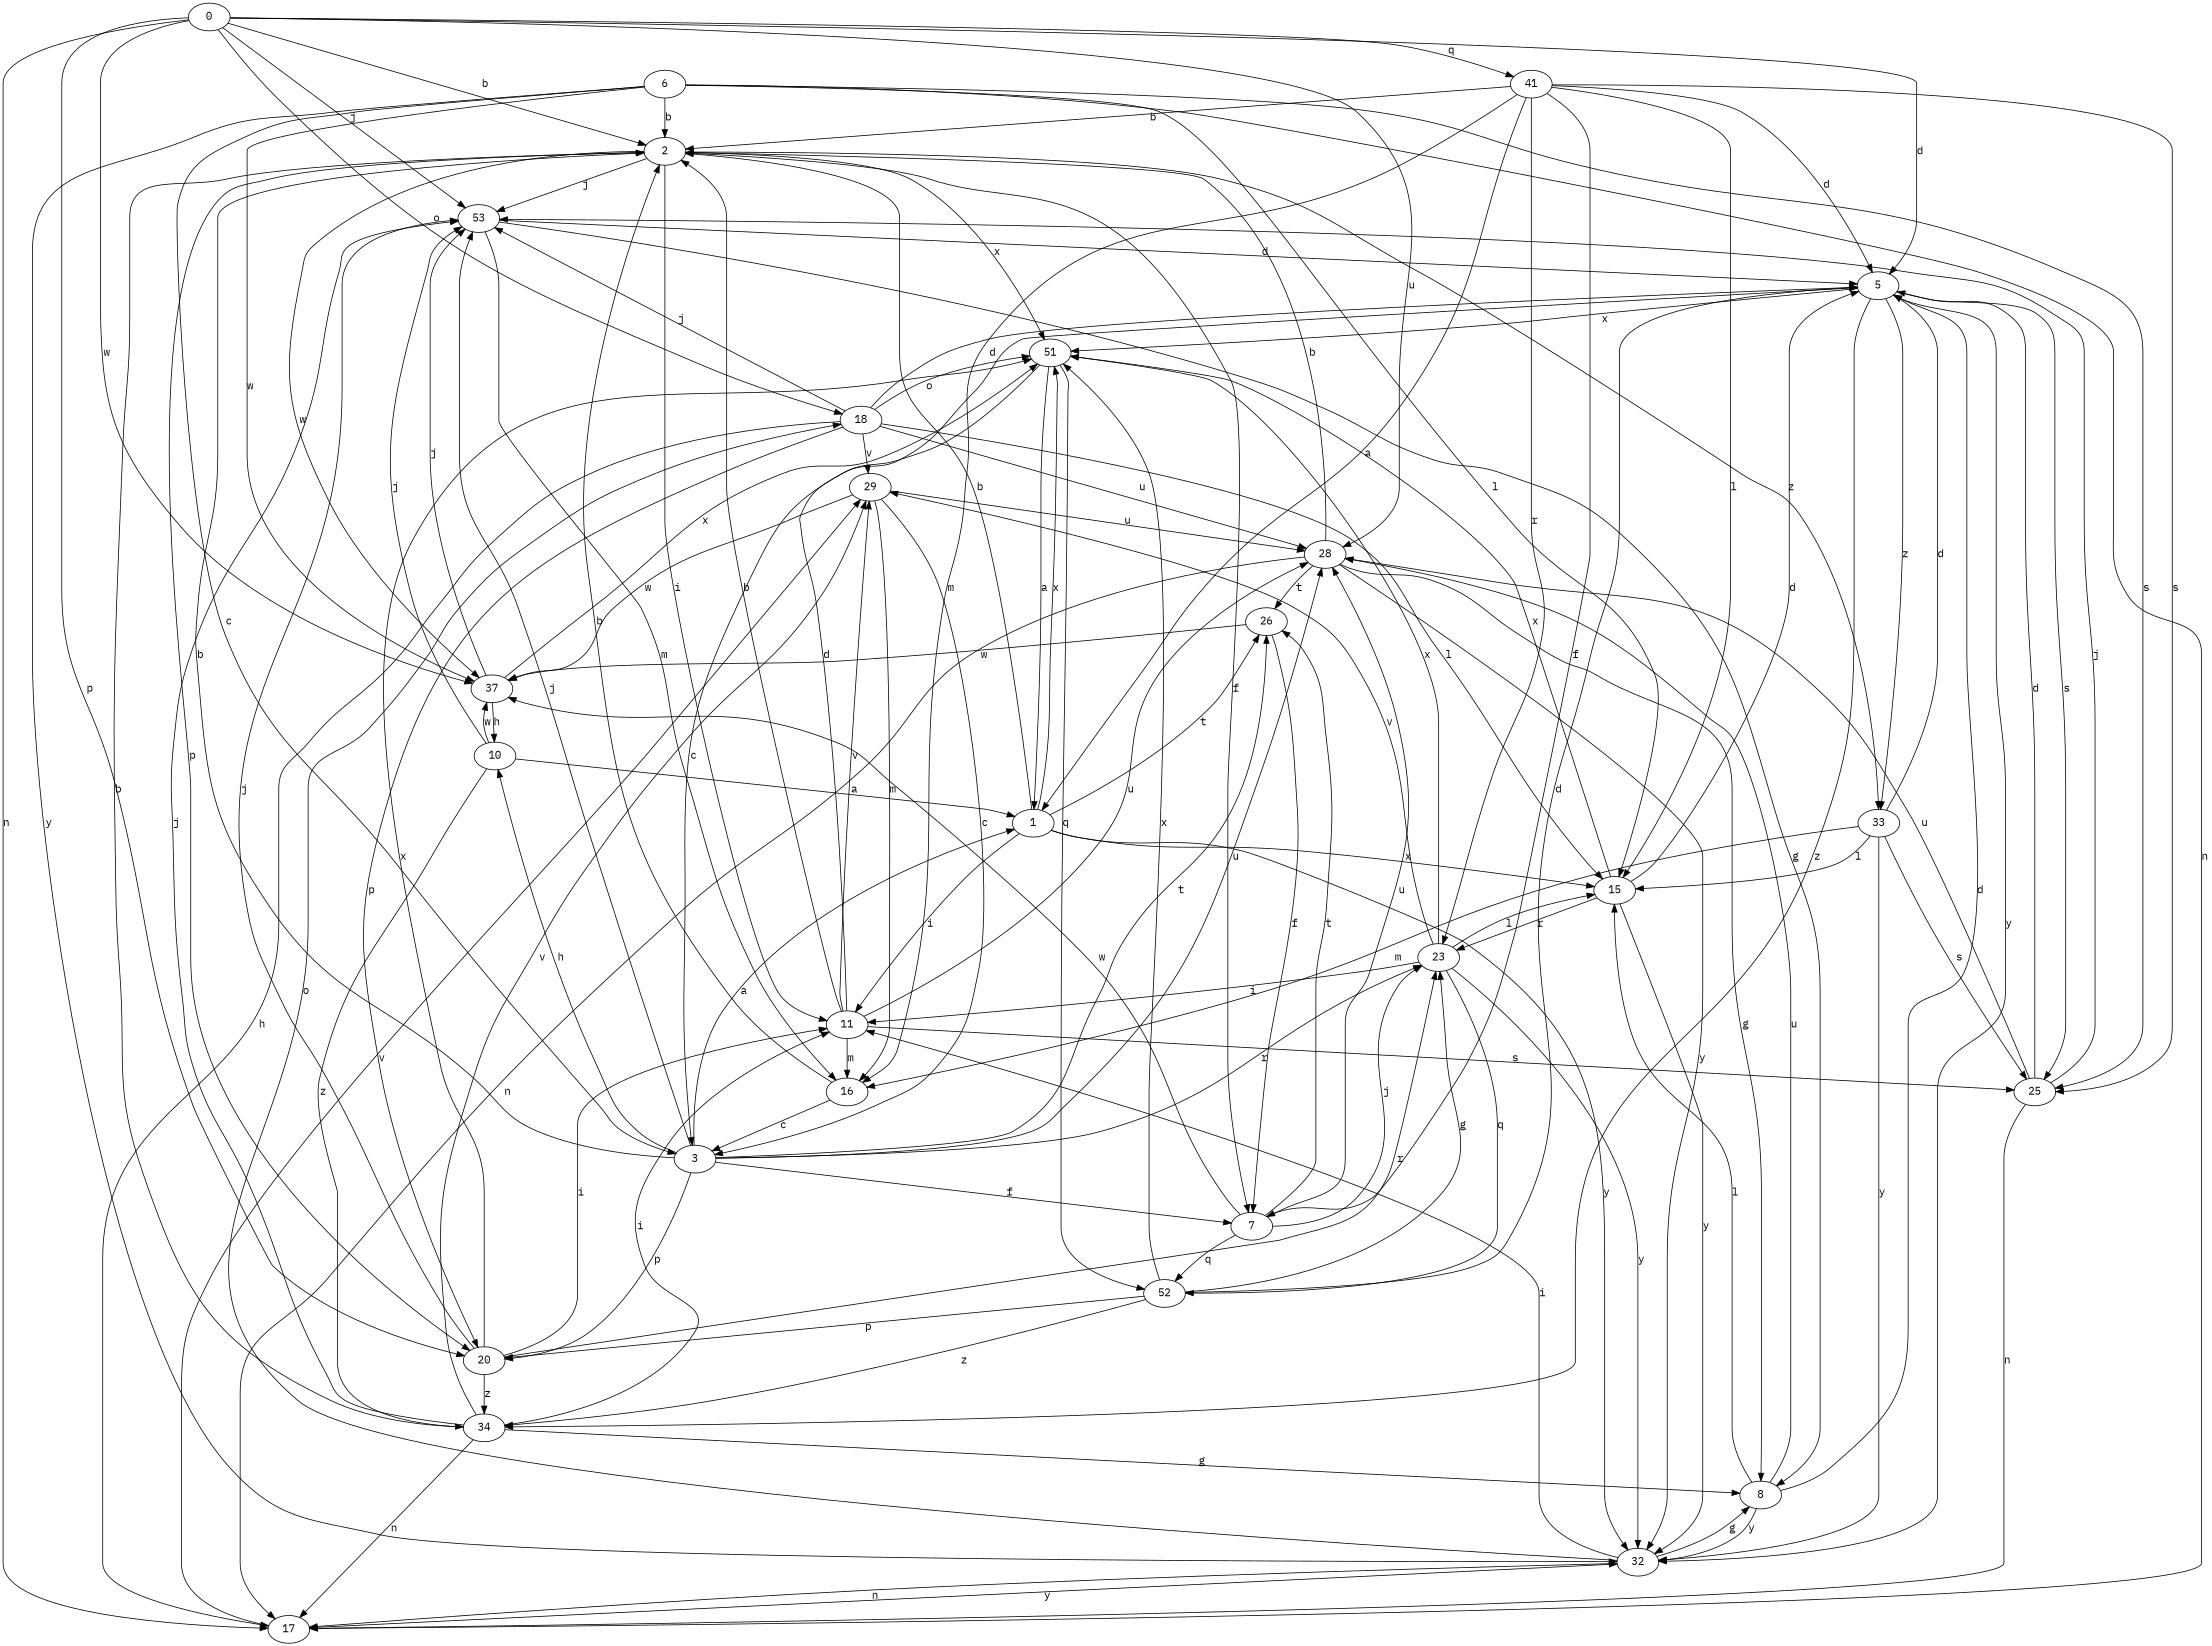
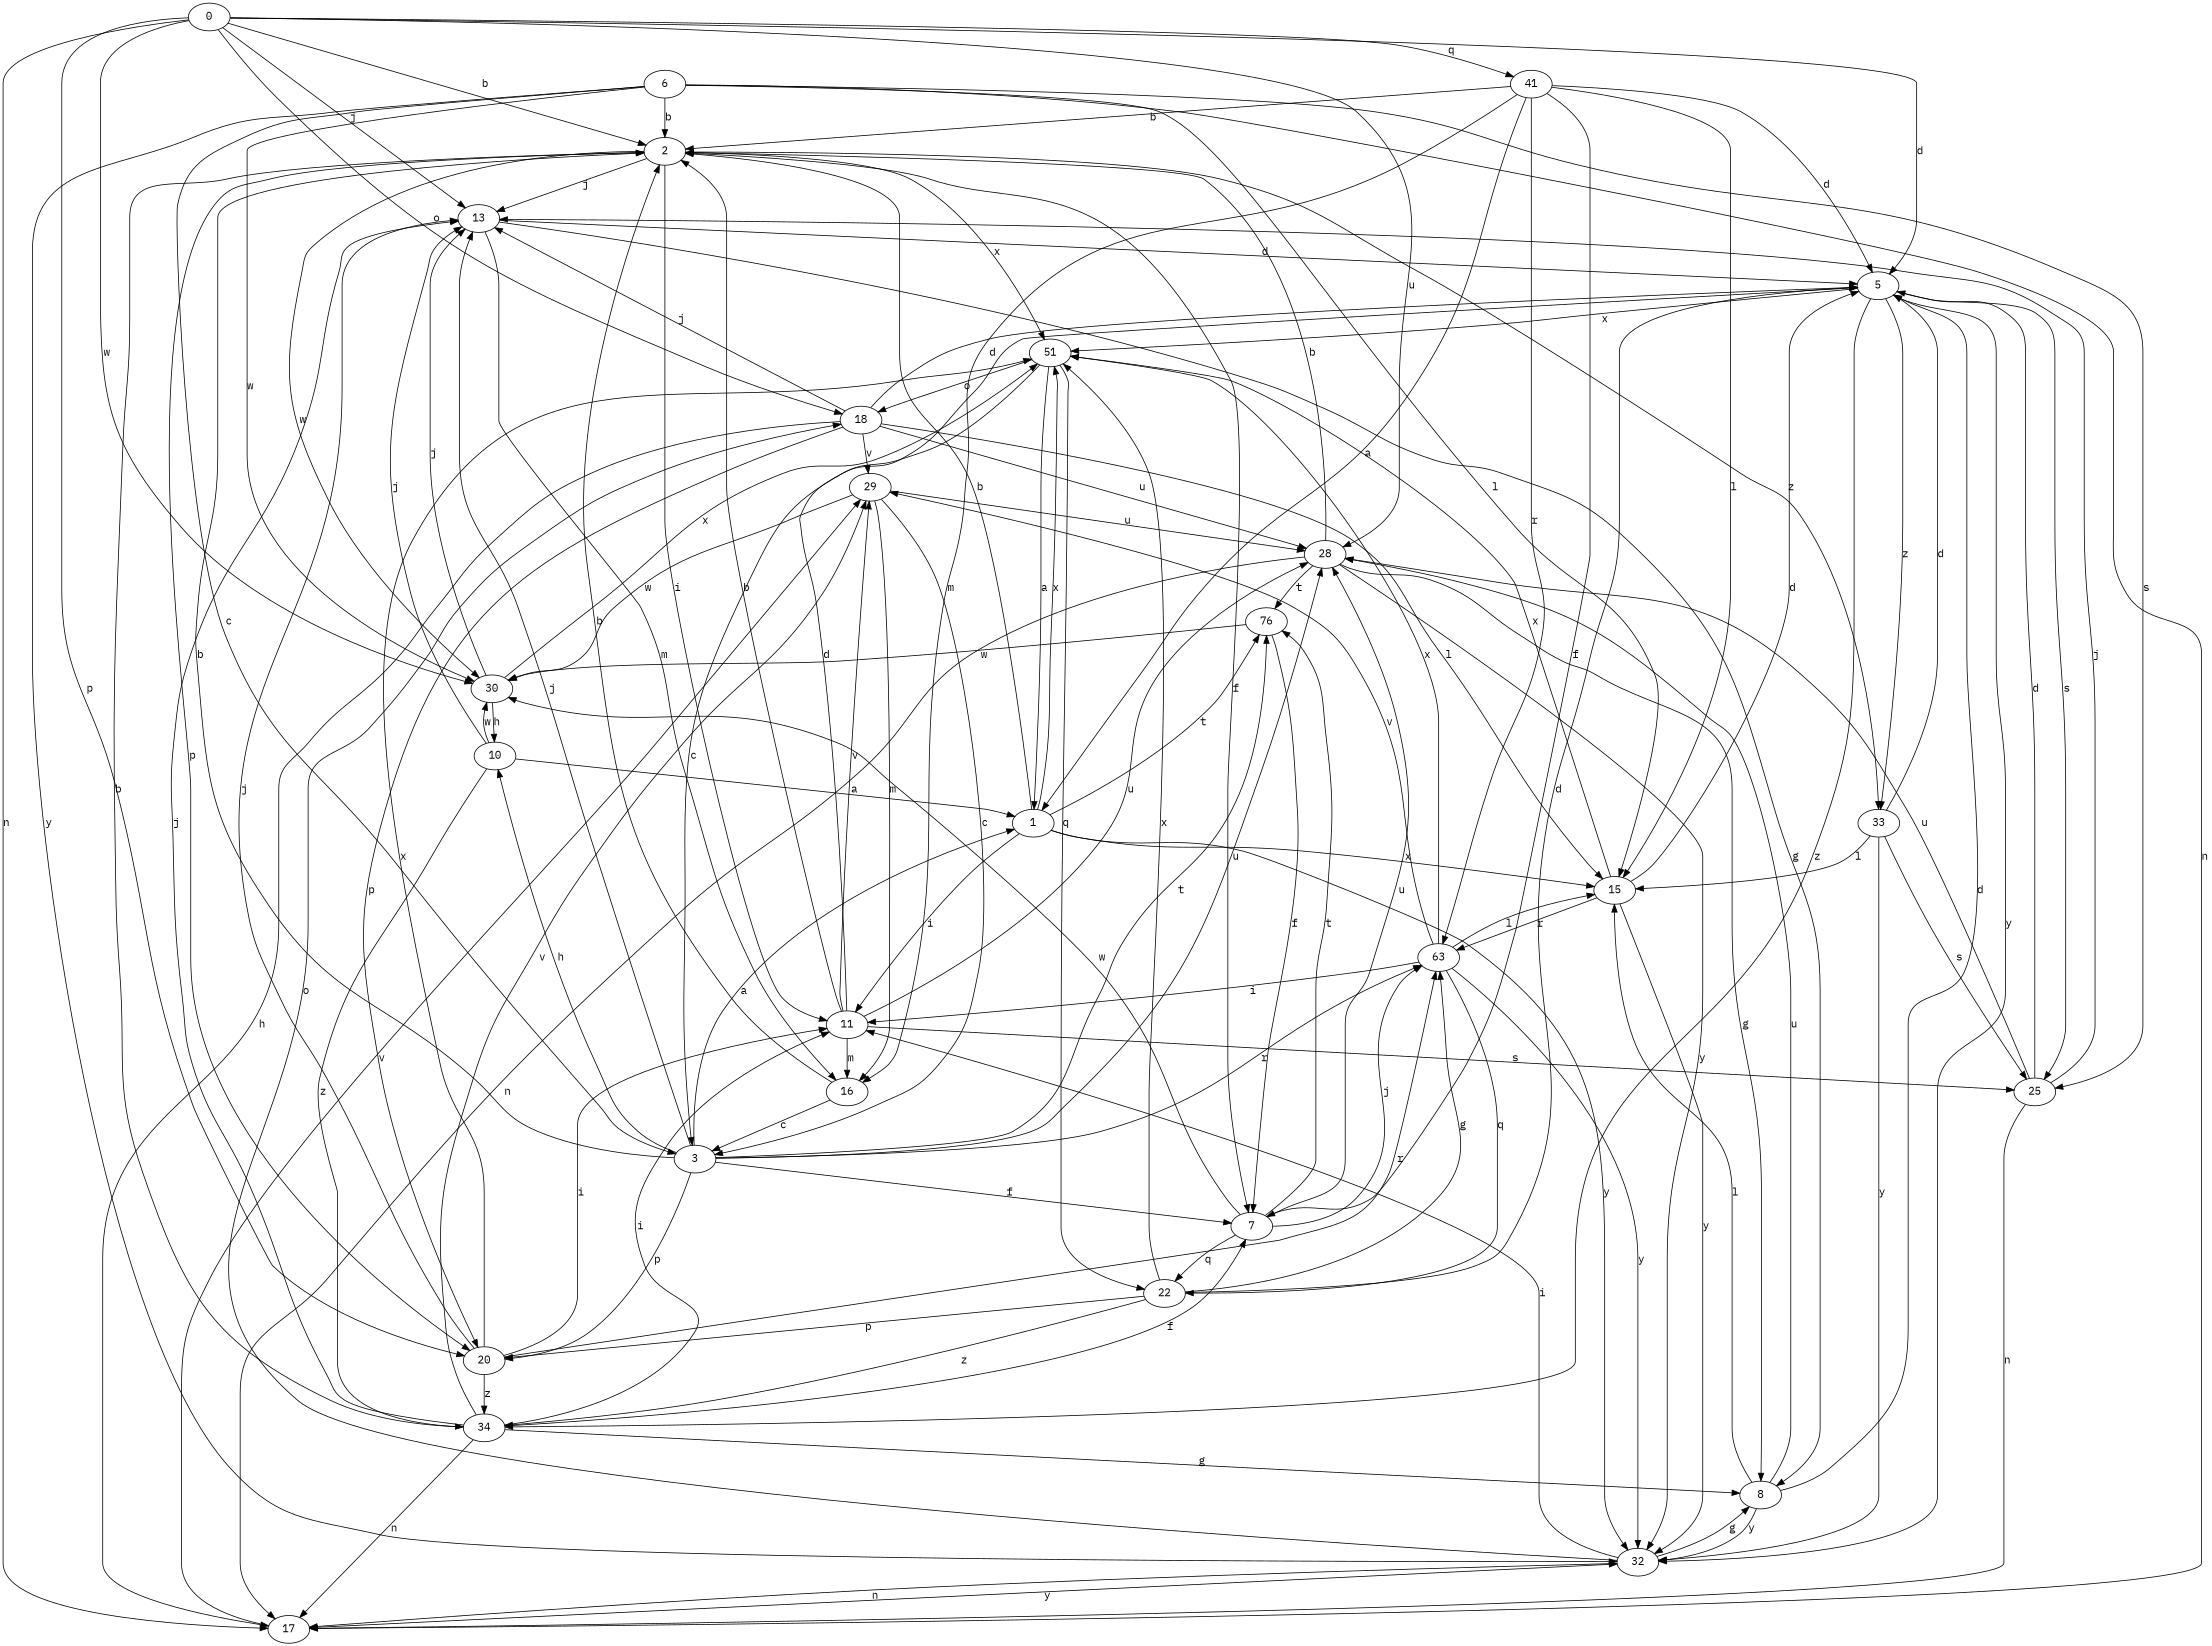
(479, 219) -> (479, 219)
(2172, 342) -> none
(919, 384) -> (959, 384)
(1266, 622) -> (1266, 622)
(492, 689) -> (492, 689)
(1367, 955) -> none
(1439, 958) -> (1439, 958)
(1165, 1293) -> (1165, 1293)
none -> (893, 1388)
